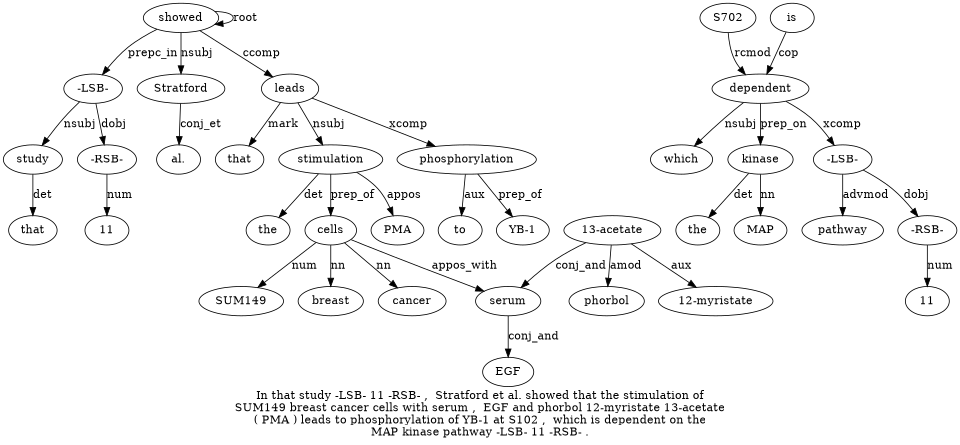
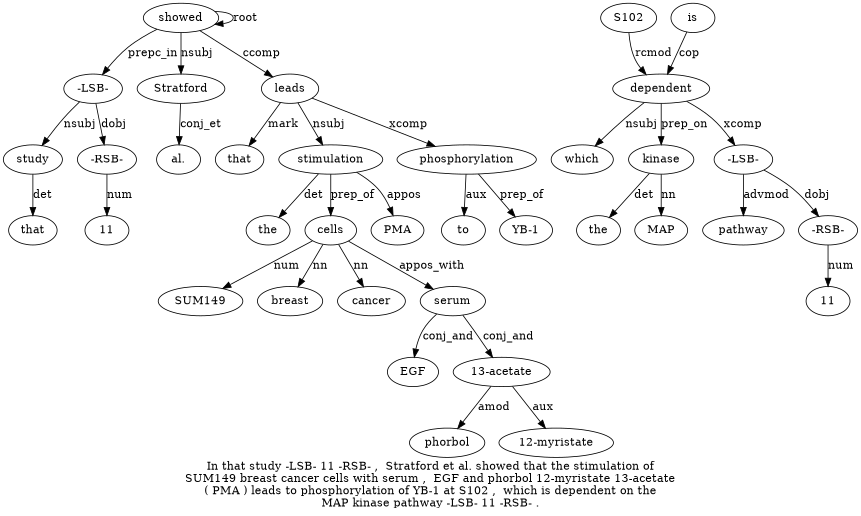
(728, 18) -> (629, 18)
(555, 260) -> (476, 333)
